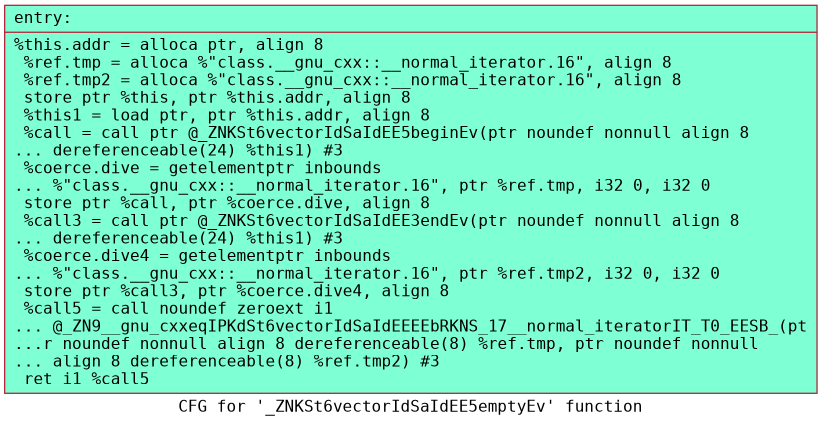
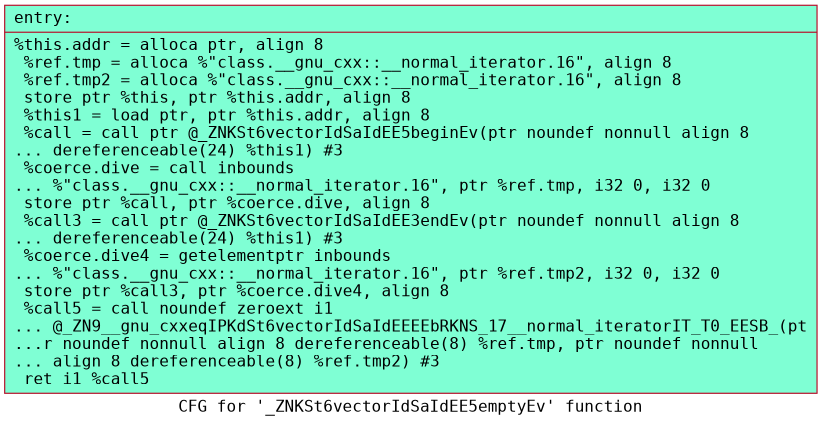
(198, 168) -> (155, 168)
